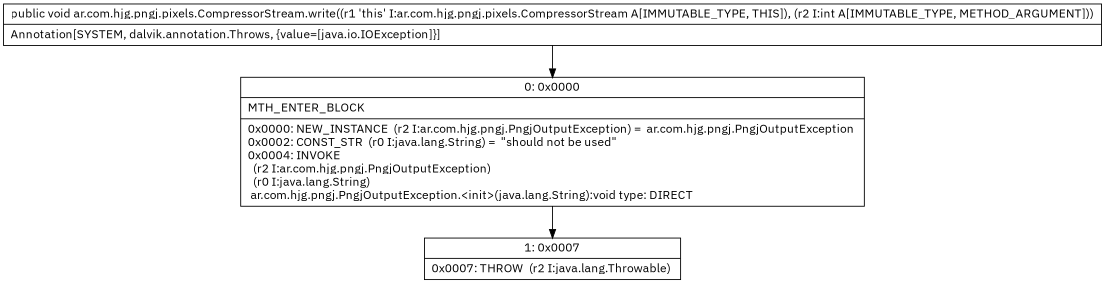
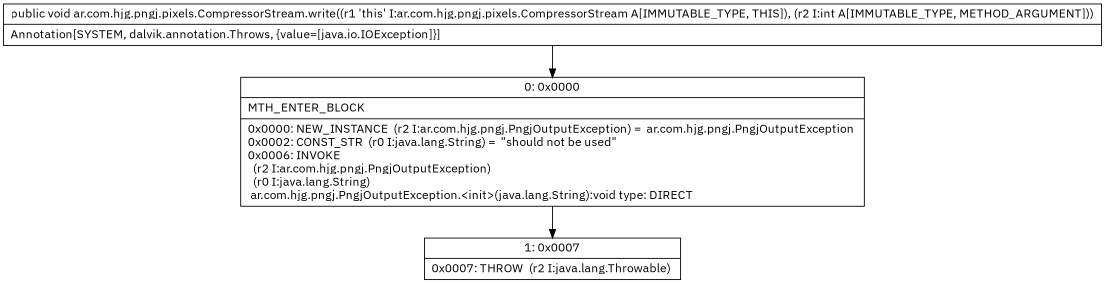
(297, 155) -> (297, 155)
